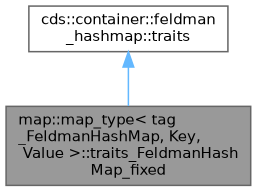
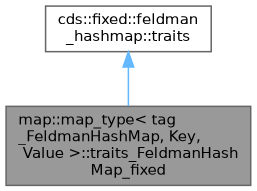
(128, 29) -> (128, 29)
